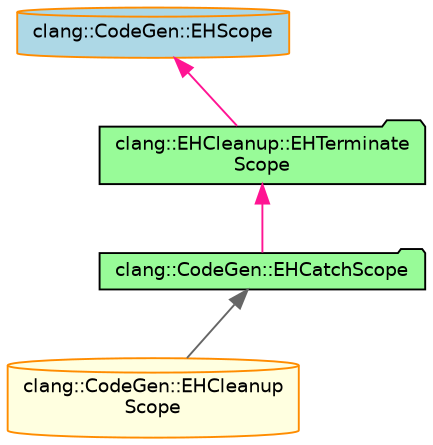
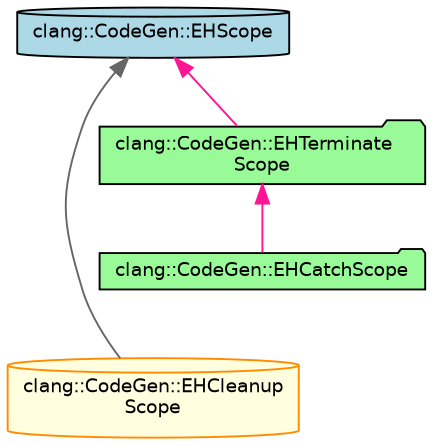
(153, 33) -> (153, 33)
(262, 155) -> (262, 155)
(211, 331) -> (66, 215)
